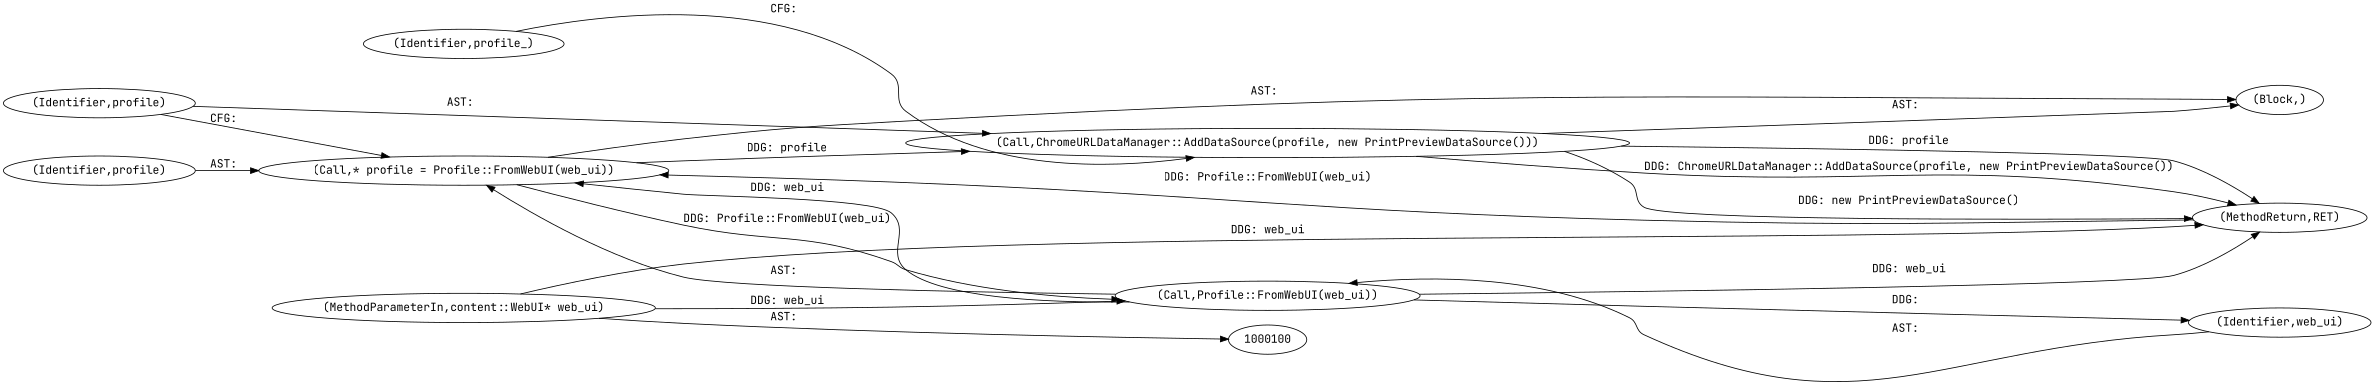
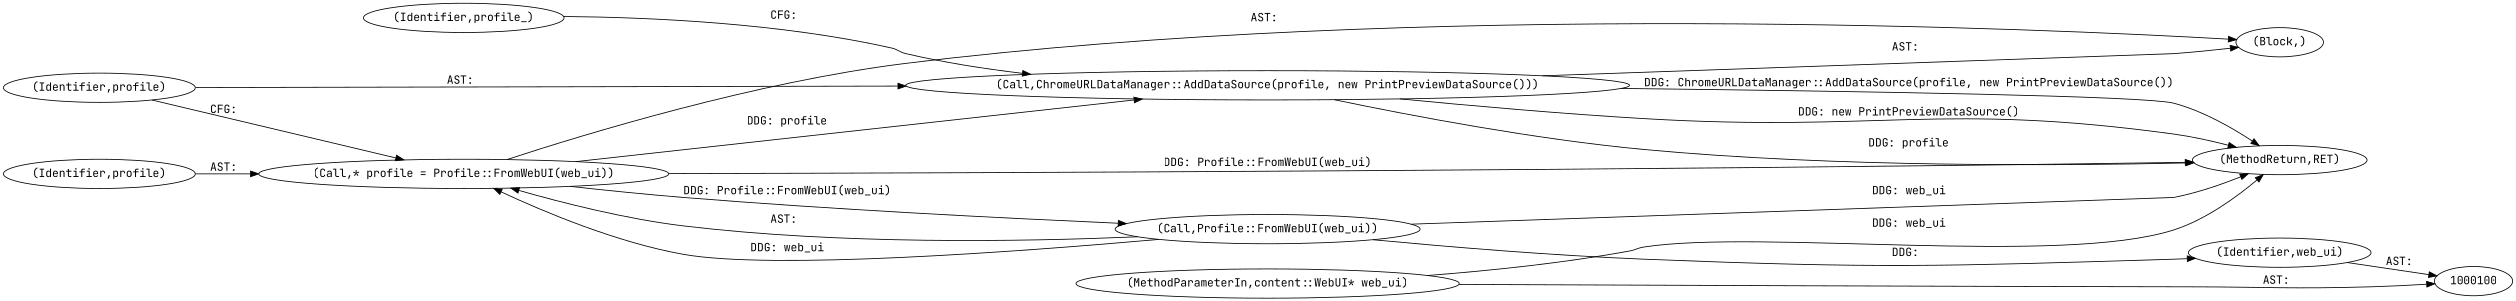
(1430, 212) -> (1427, 170)
(886, 307) -> none
(1775, 376) -> (2388, 269)
